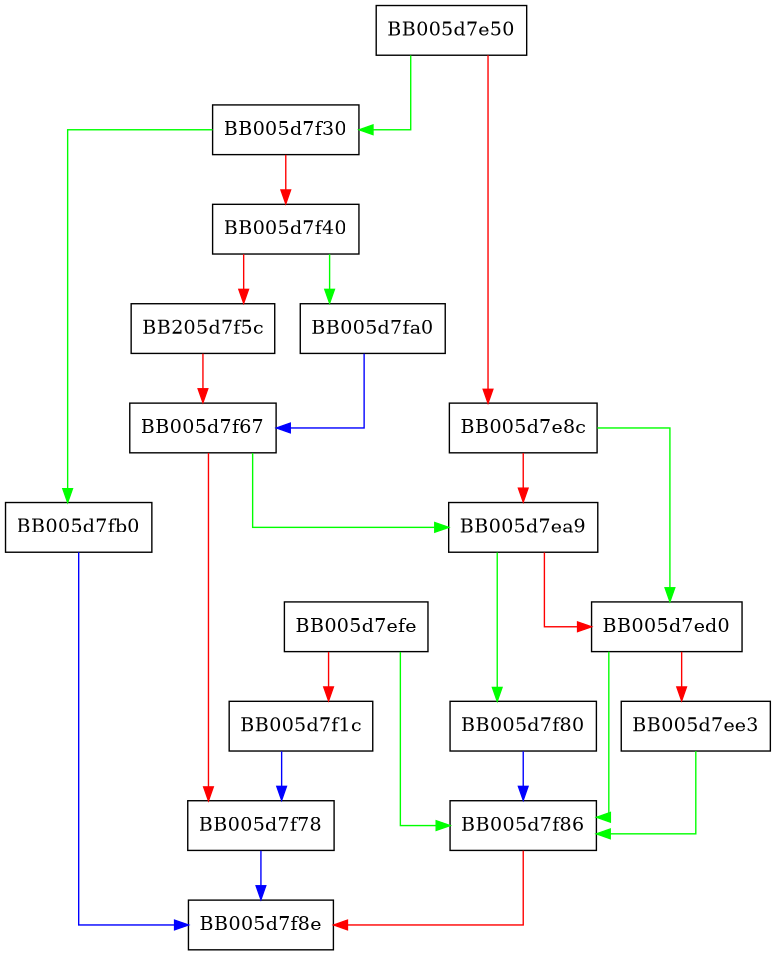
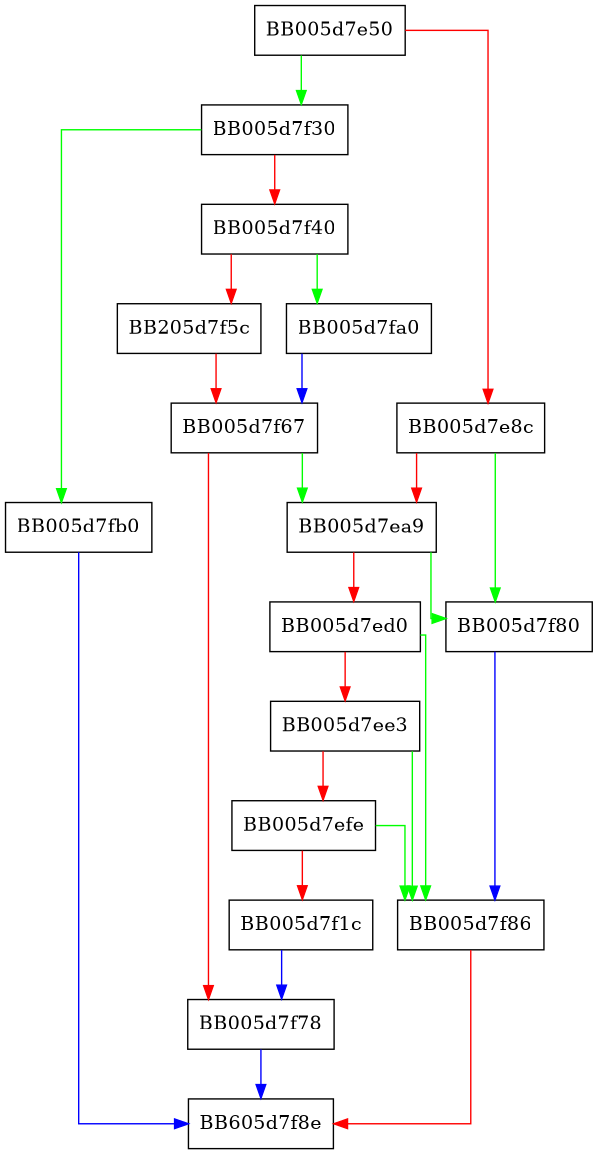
(670, 472) -> (495, 521)
none -> (323, 769)
(261, 925) -> (261, 1124)
